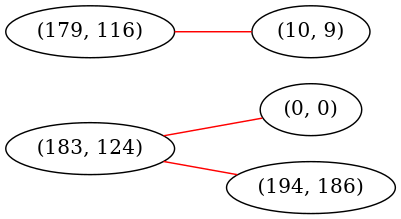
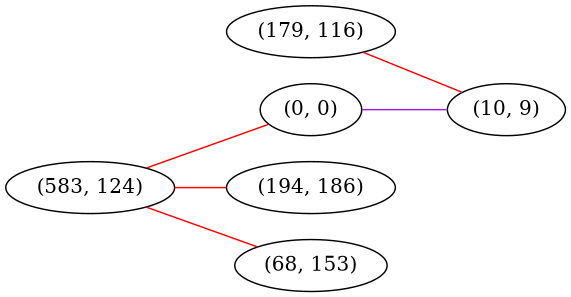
none -> (404, 110)
(90, 149) -> (90, 188)
none -> (311, 266)
